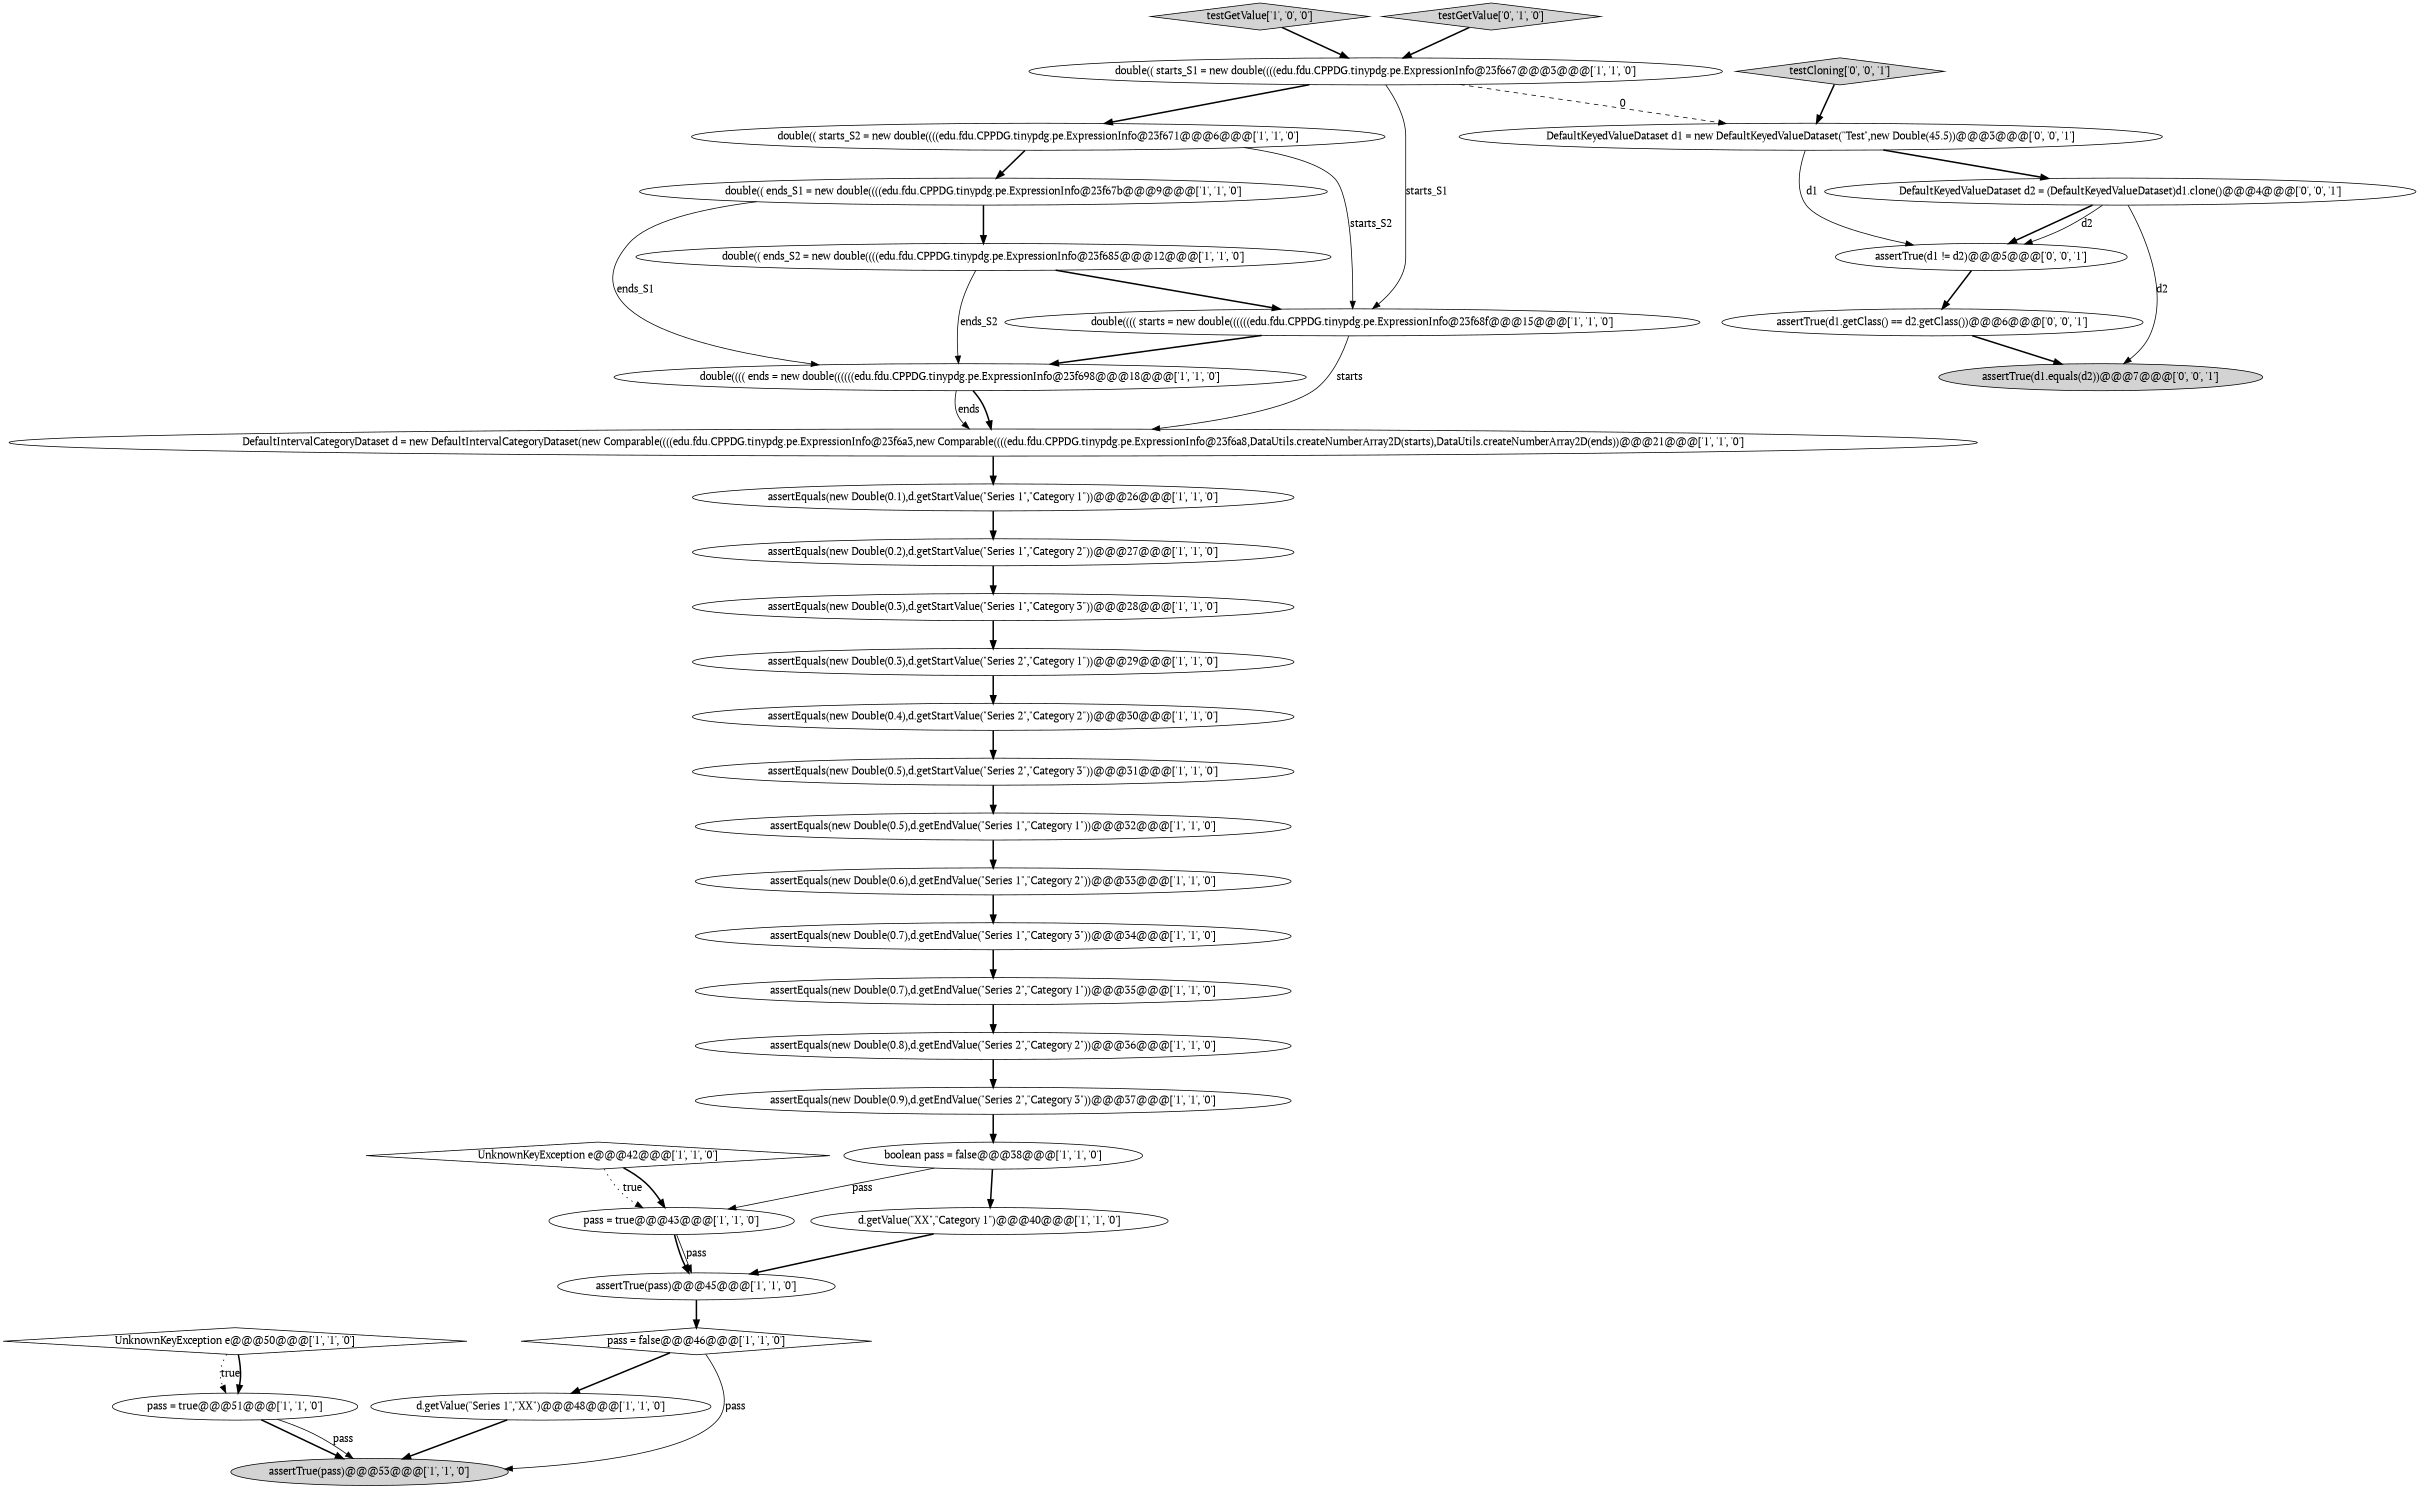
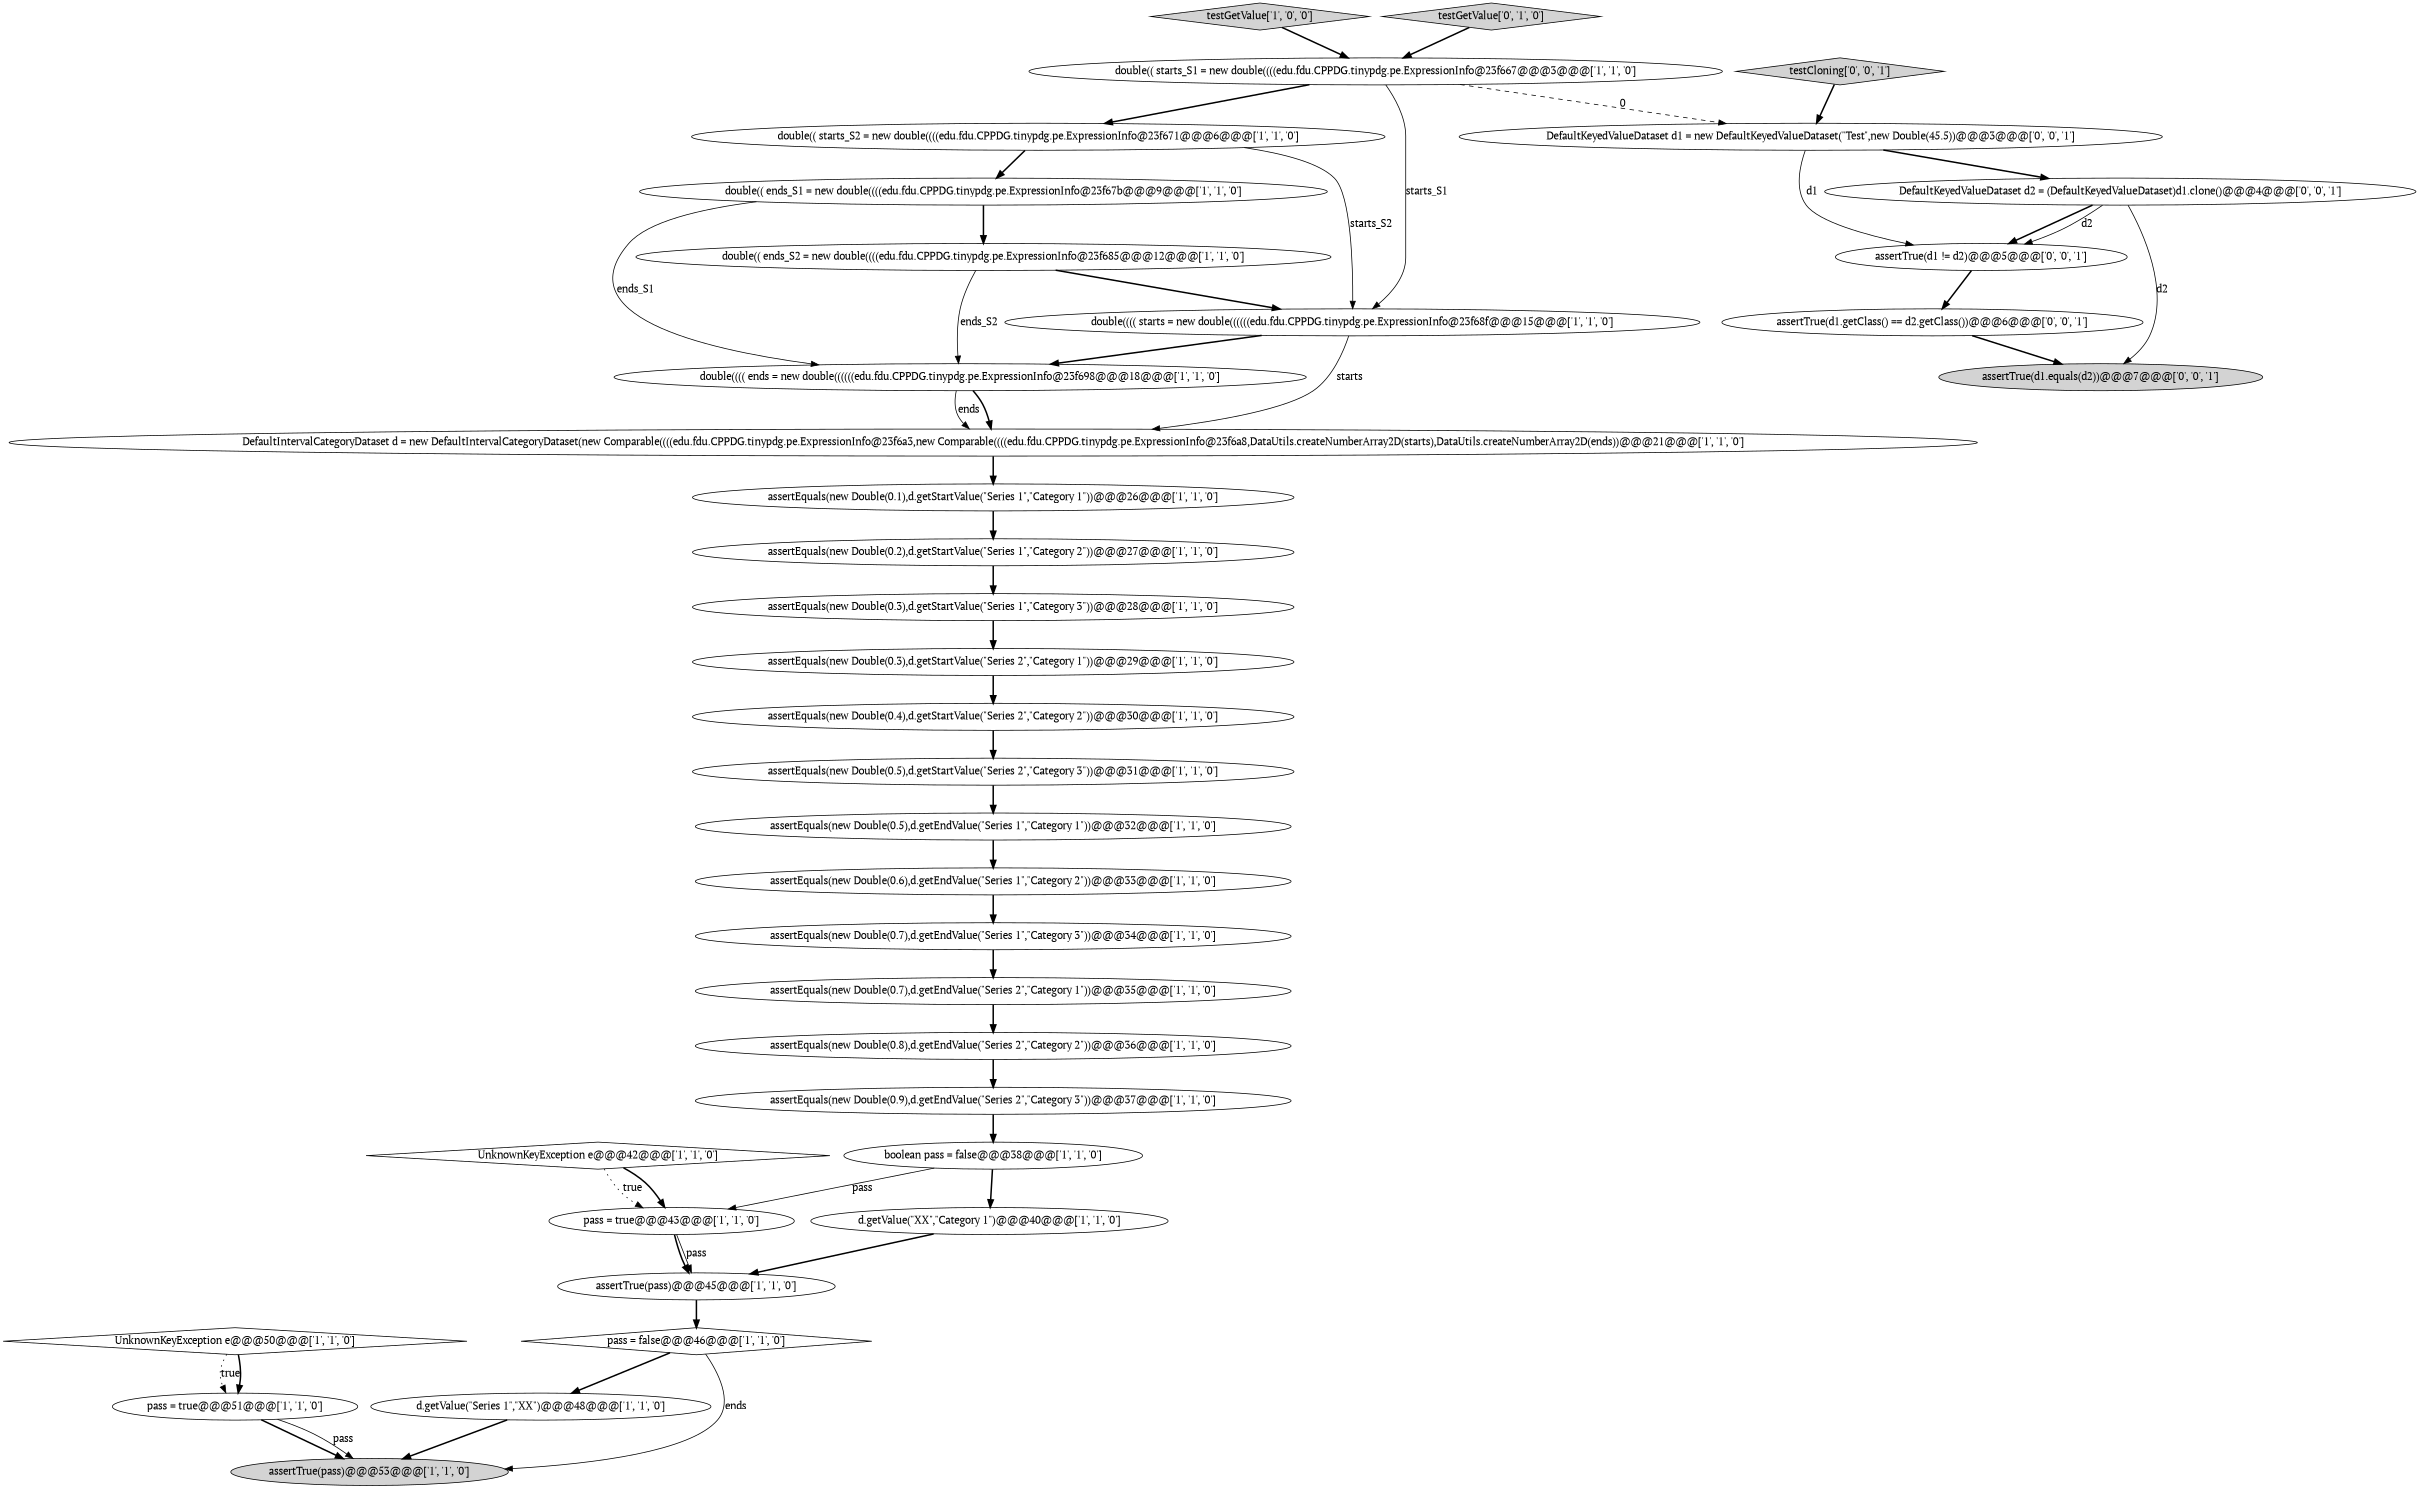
(735, 1407) -> (736, 1407)
